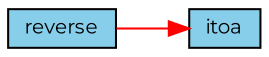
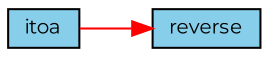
(142, 28) -> (106, 28)
